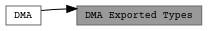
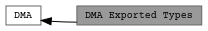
(54, 9) -> (64, 22)
